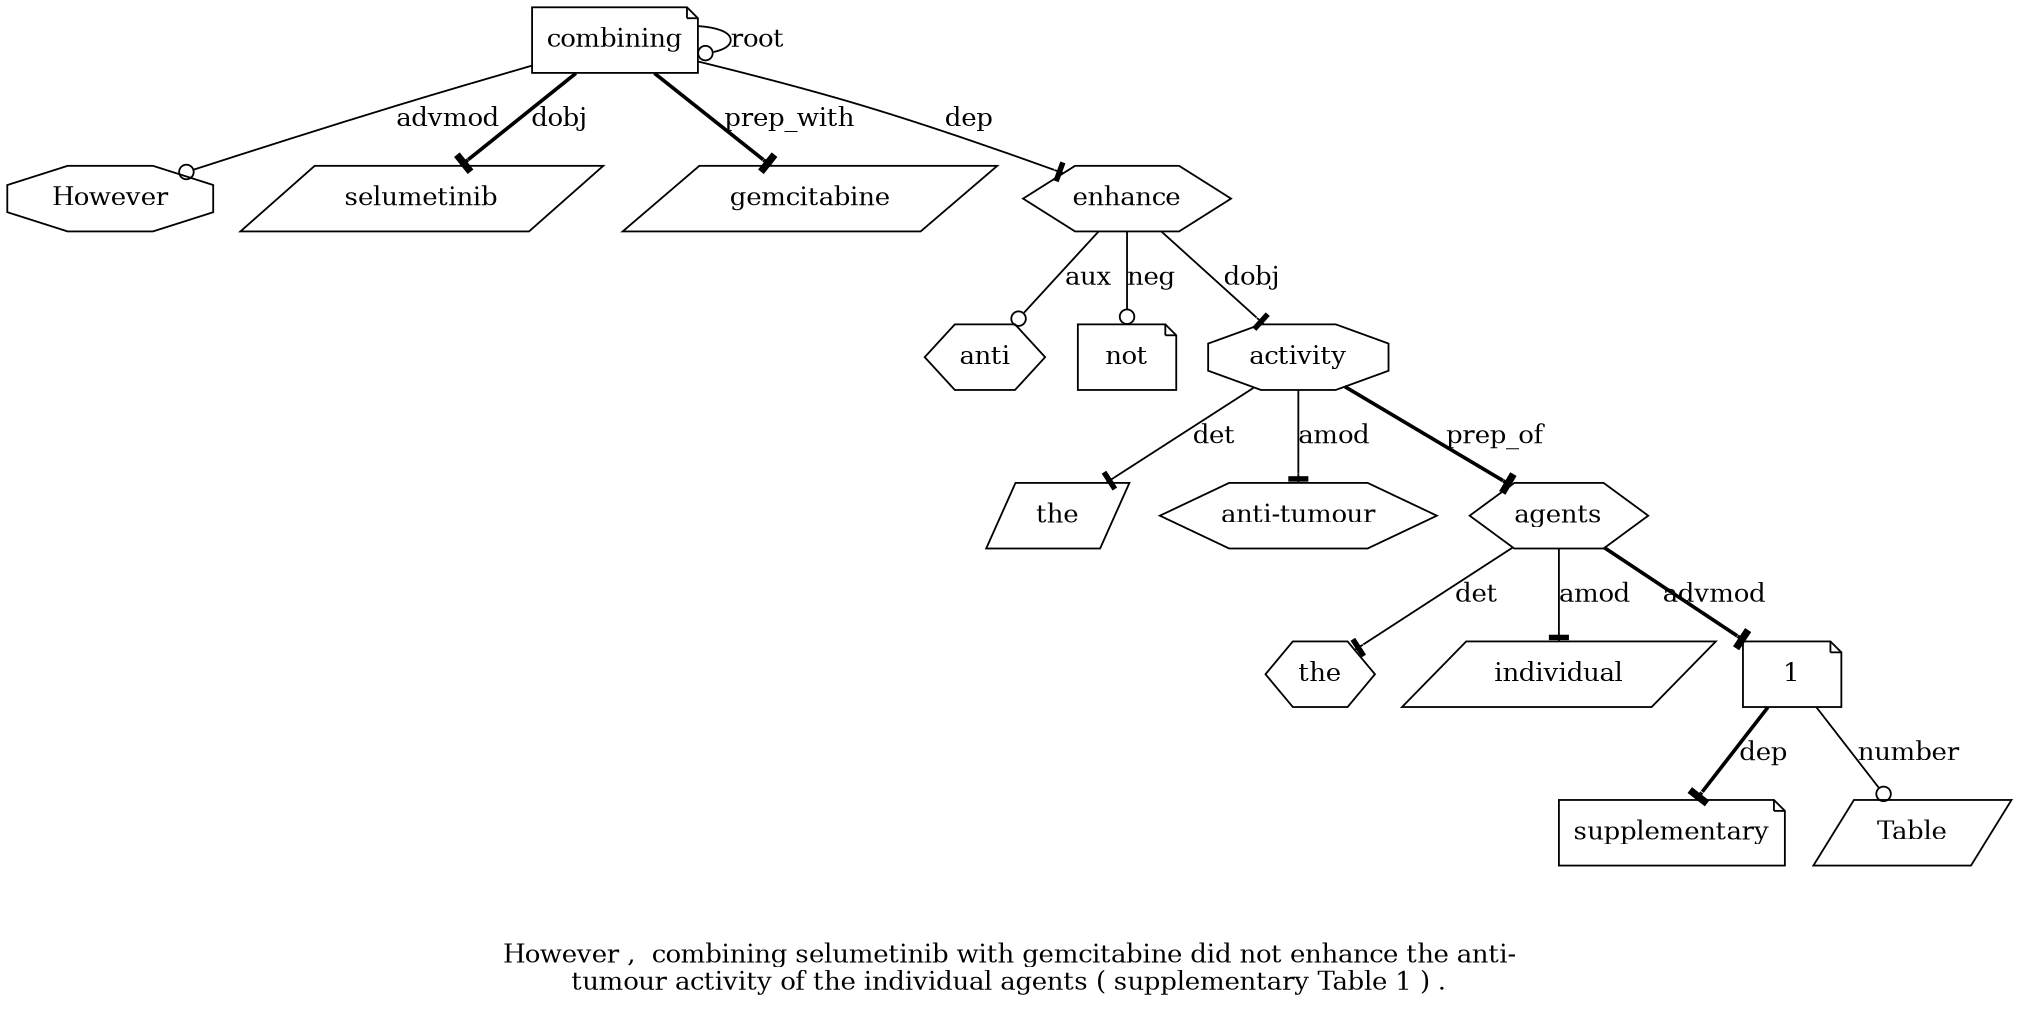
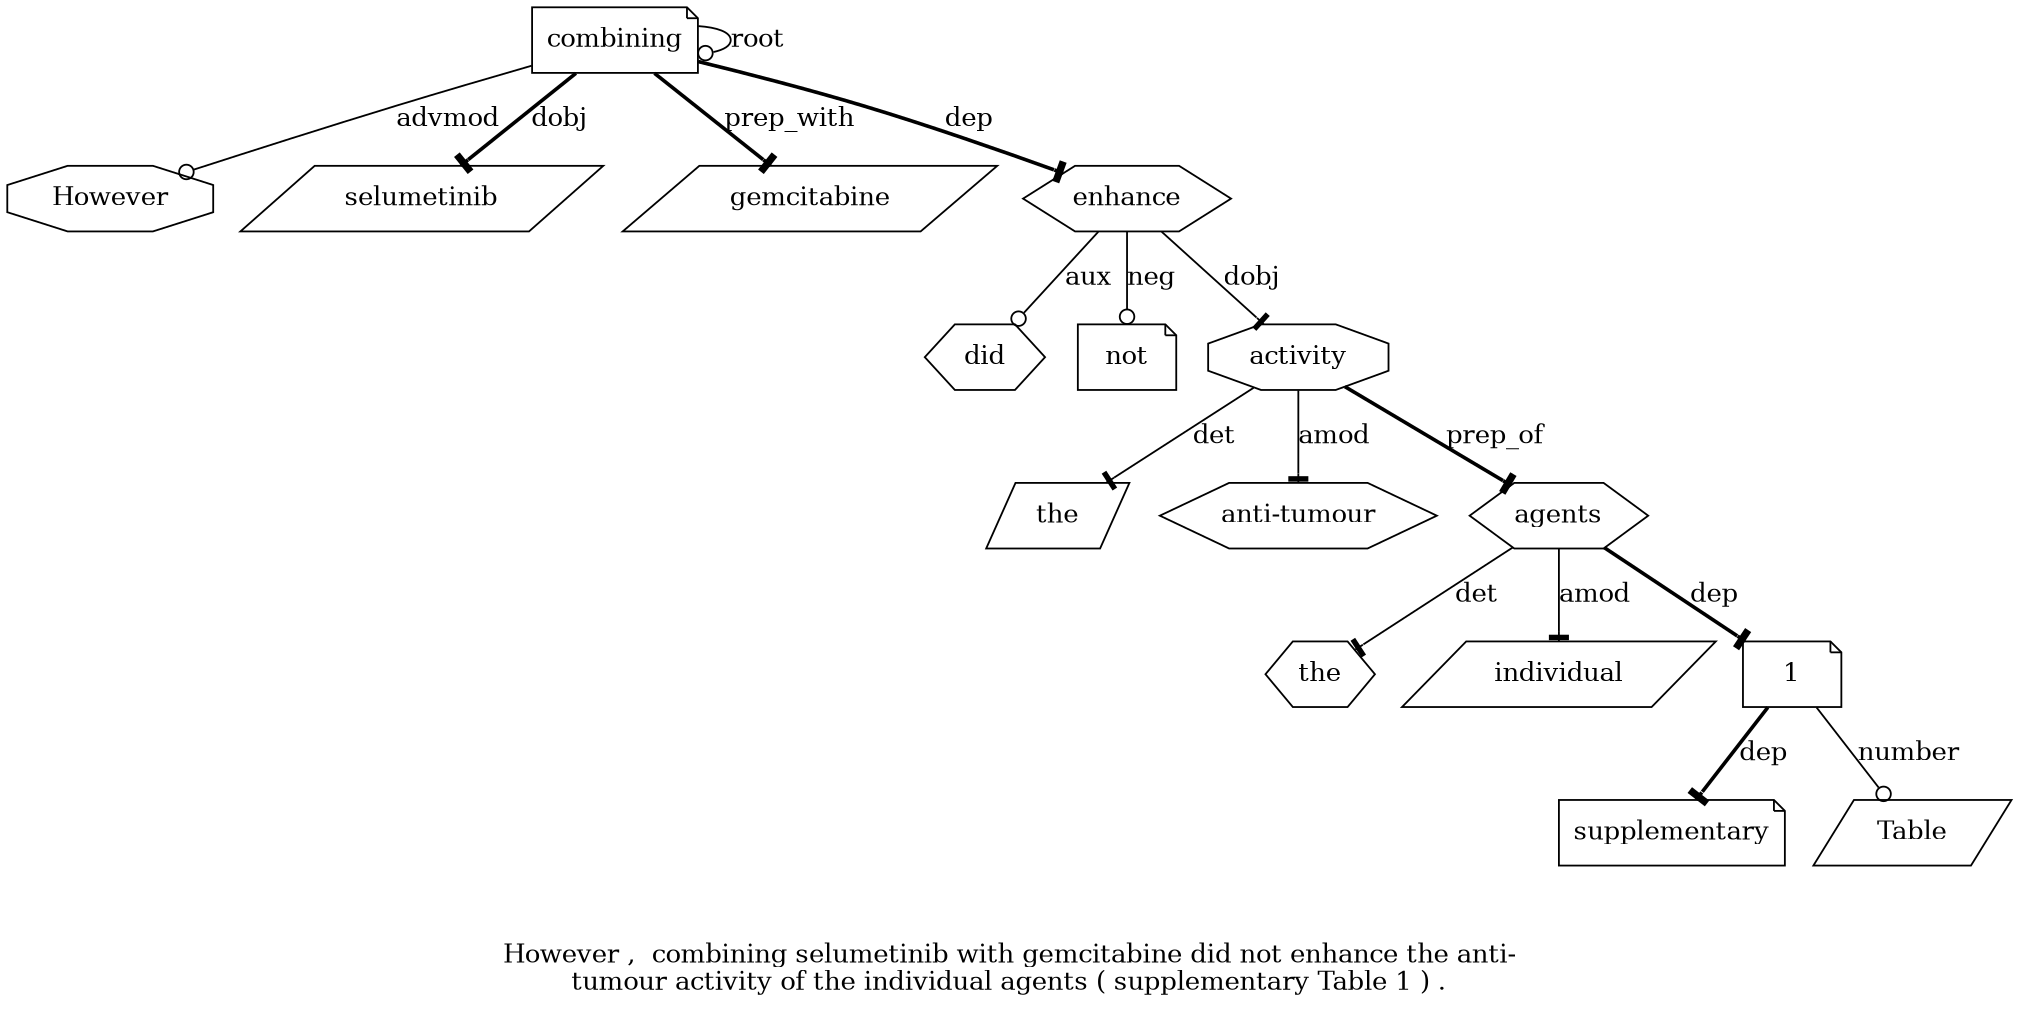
(878, 110) -> (878, 110)
(985, 357) -> (985, 357)
(1715, 595) -> (1715, 595)
